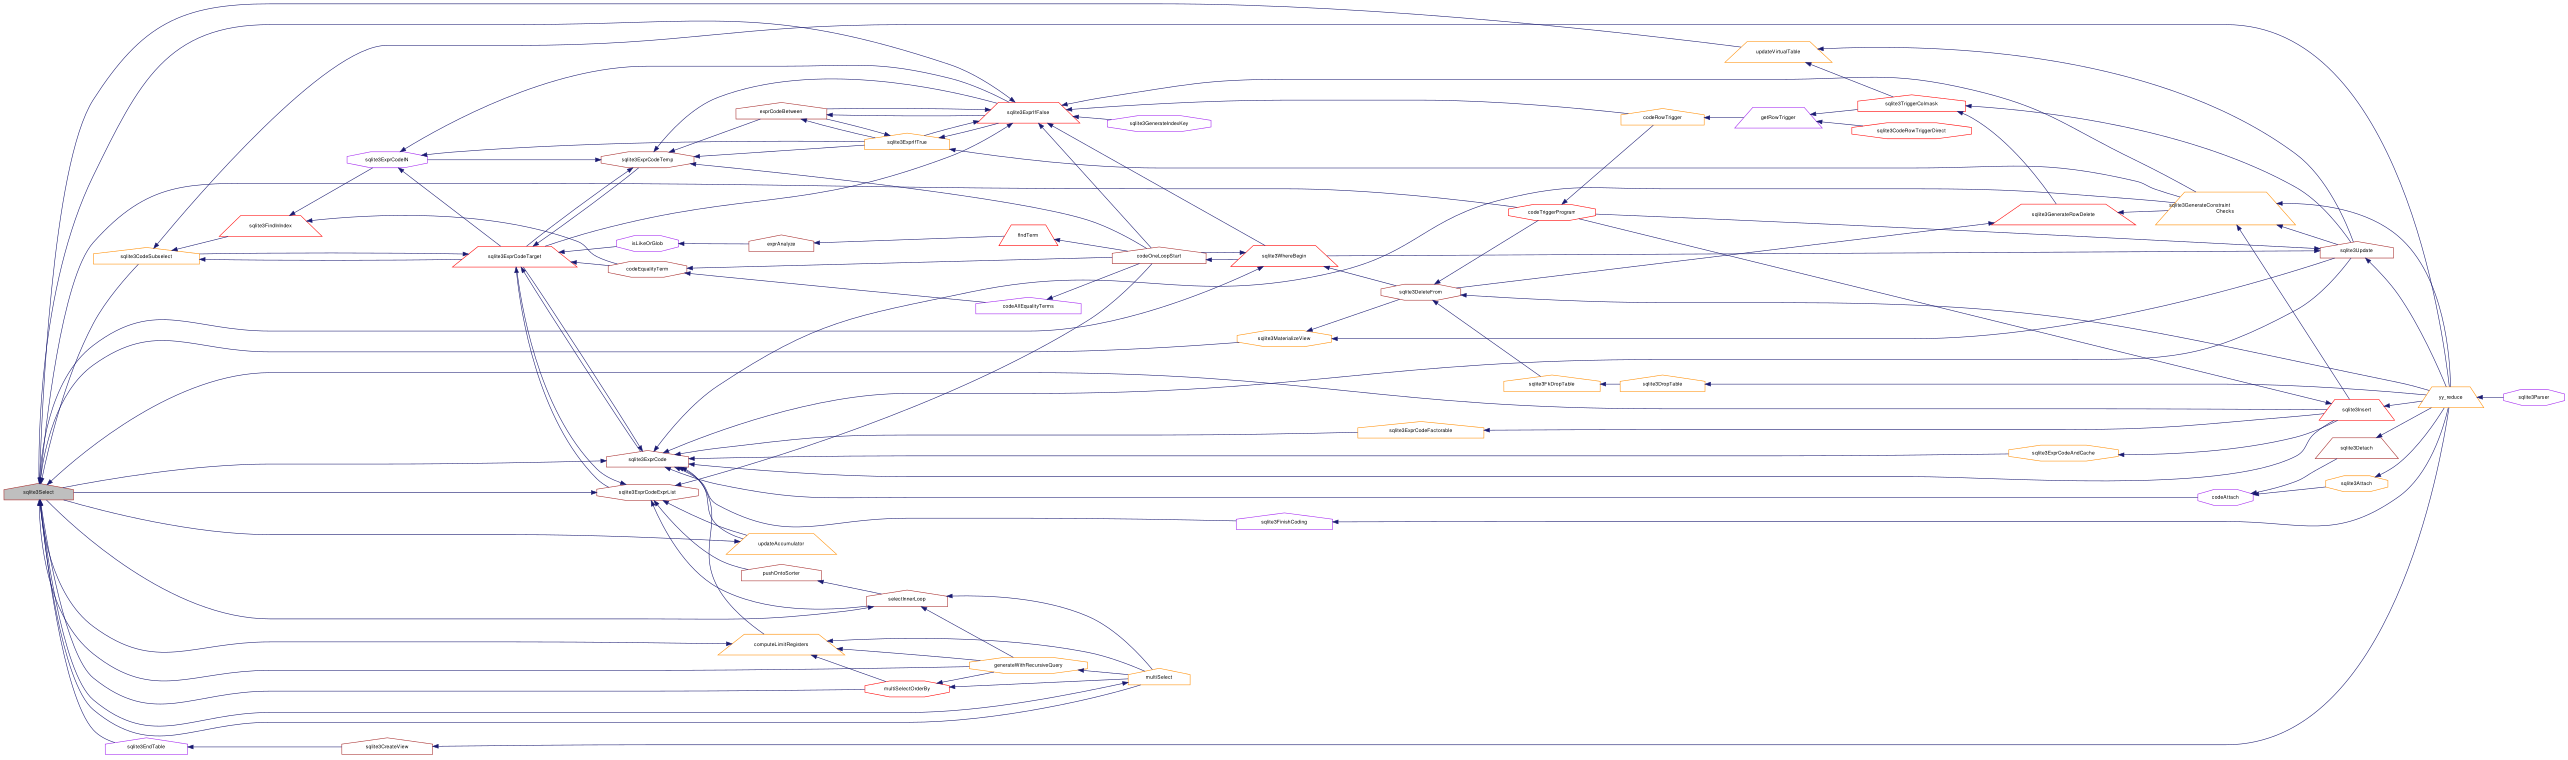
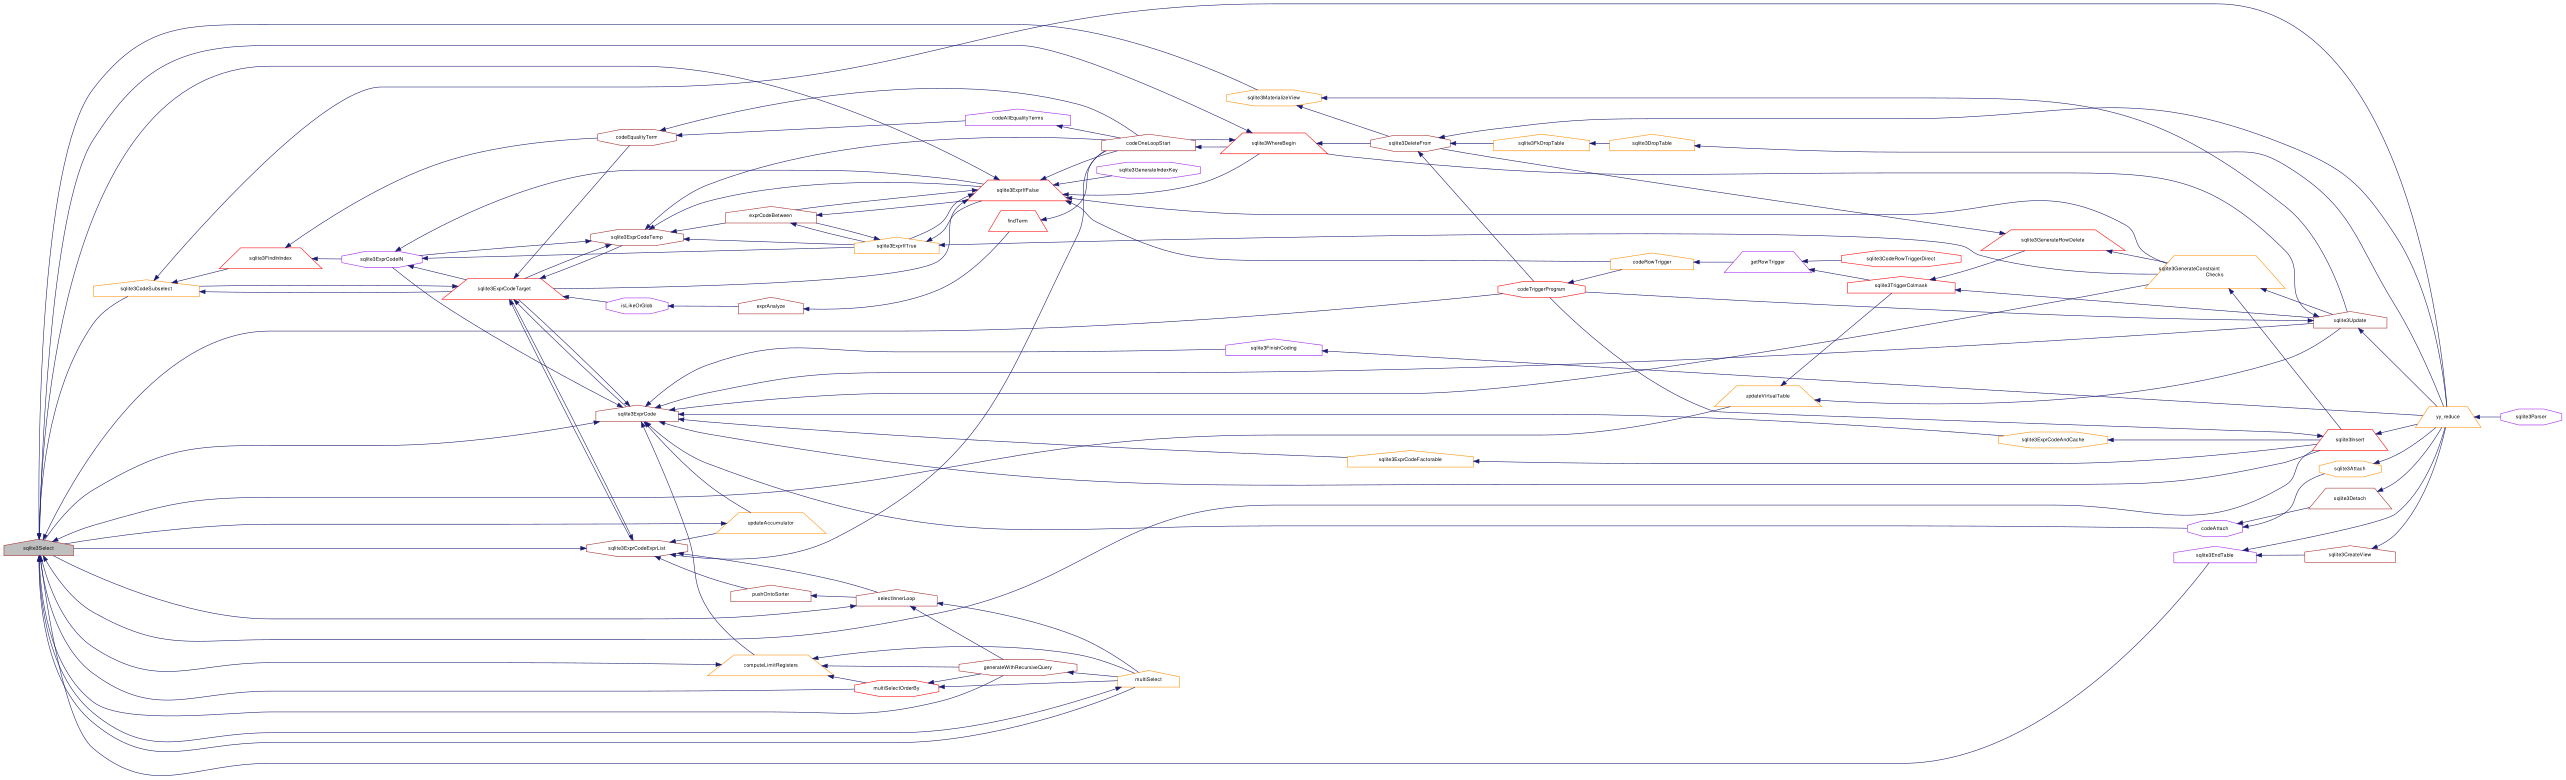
(2412, 251) -> (2372, 523)
none -> (502, 341)
(1028, 665) -> (1018, 668)
